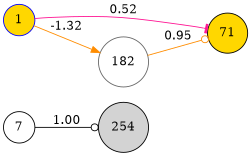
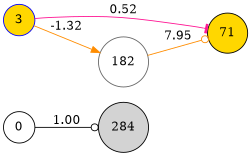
(19, 20) -> (19, 20)
(178, 36) -> (178, 36)
(19, 127) -> (19, 127)
(124, 127) -> (124, 127)
